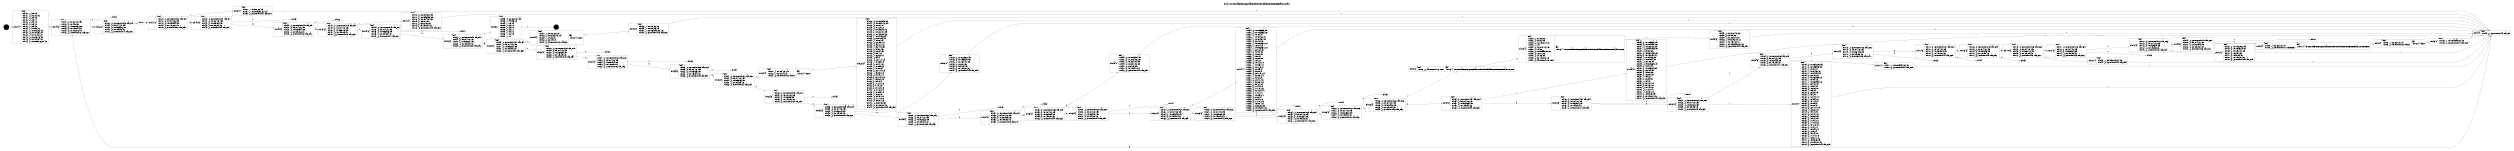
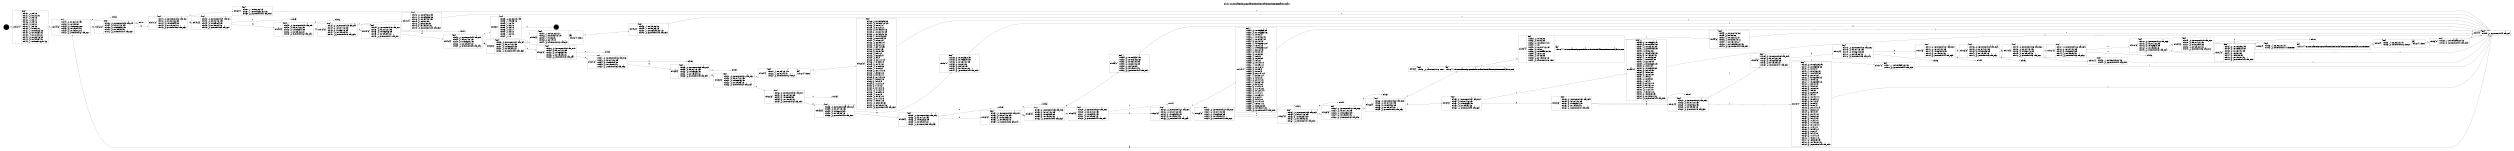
(146, 23) -> (141, 27)
